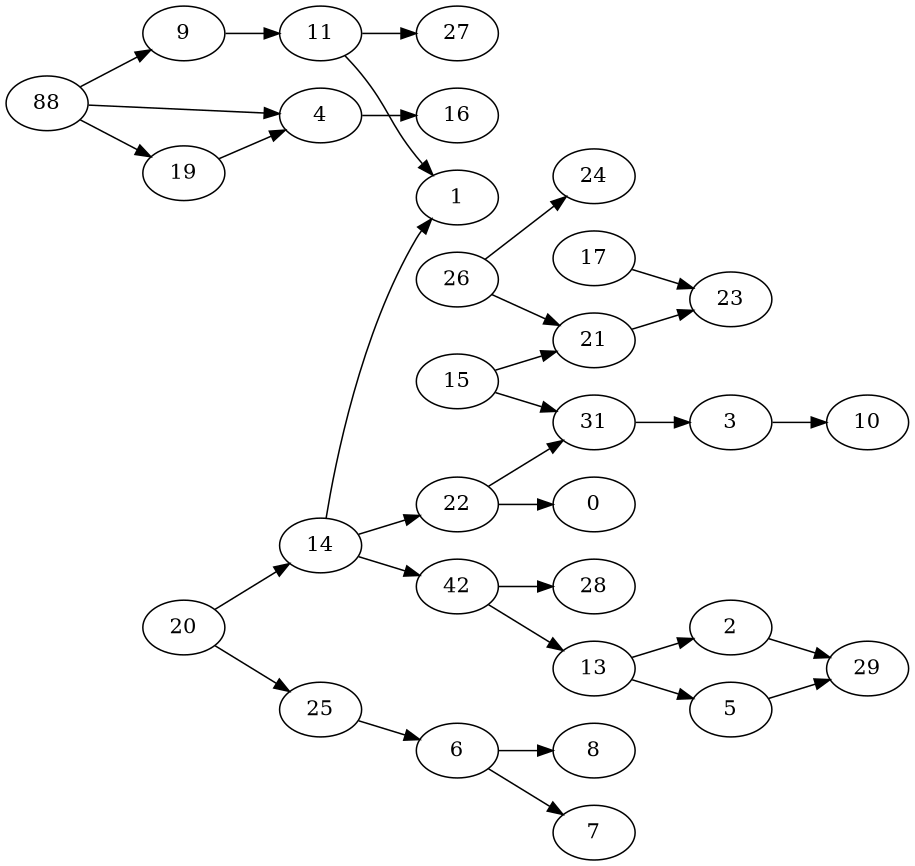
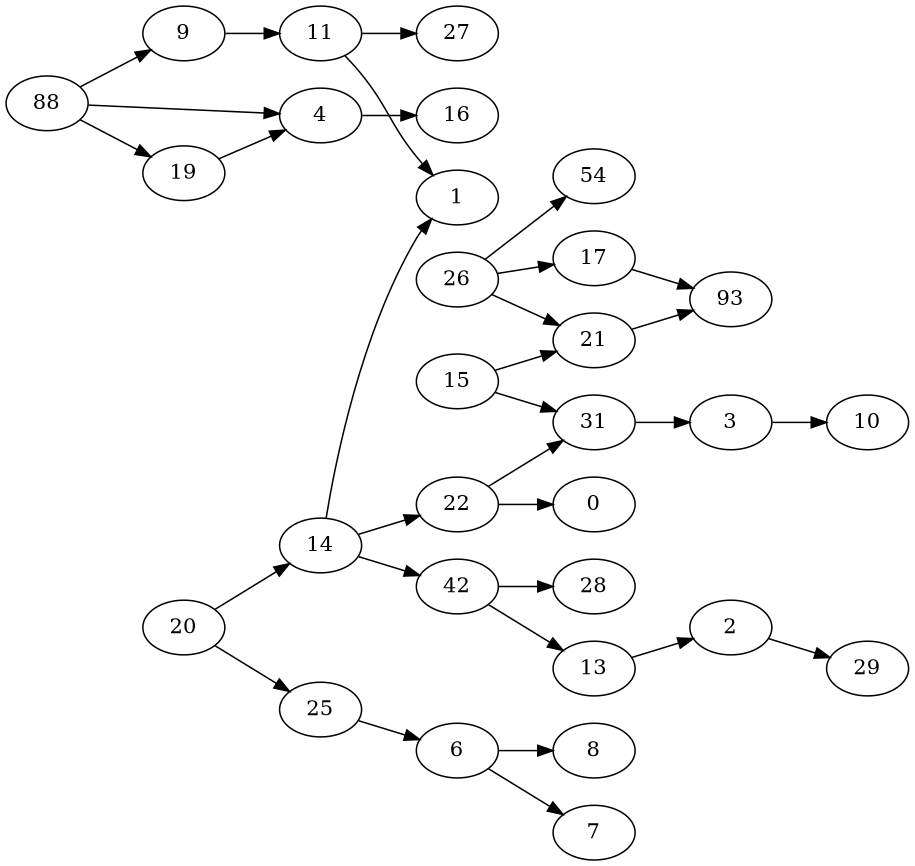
(594, 176) -> (594, 176)
none -> (518, 270)
(731, 299) -> (731, 299)
(731, 710) -> none
